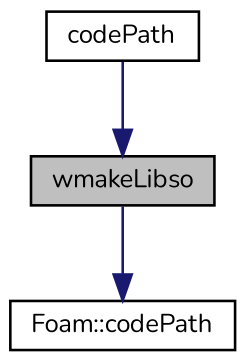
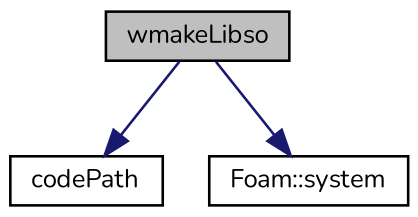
(123, 95) -> (150, 99)
(123, 326) -> (309, 181)
